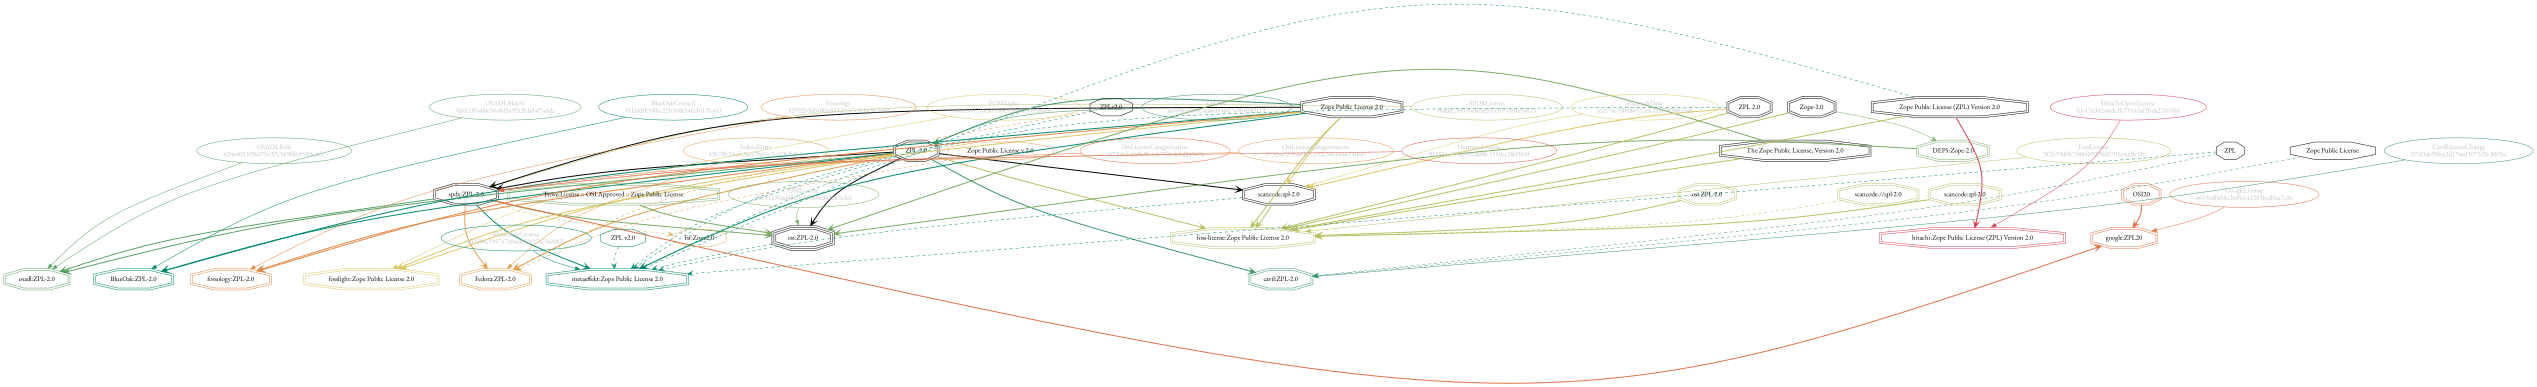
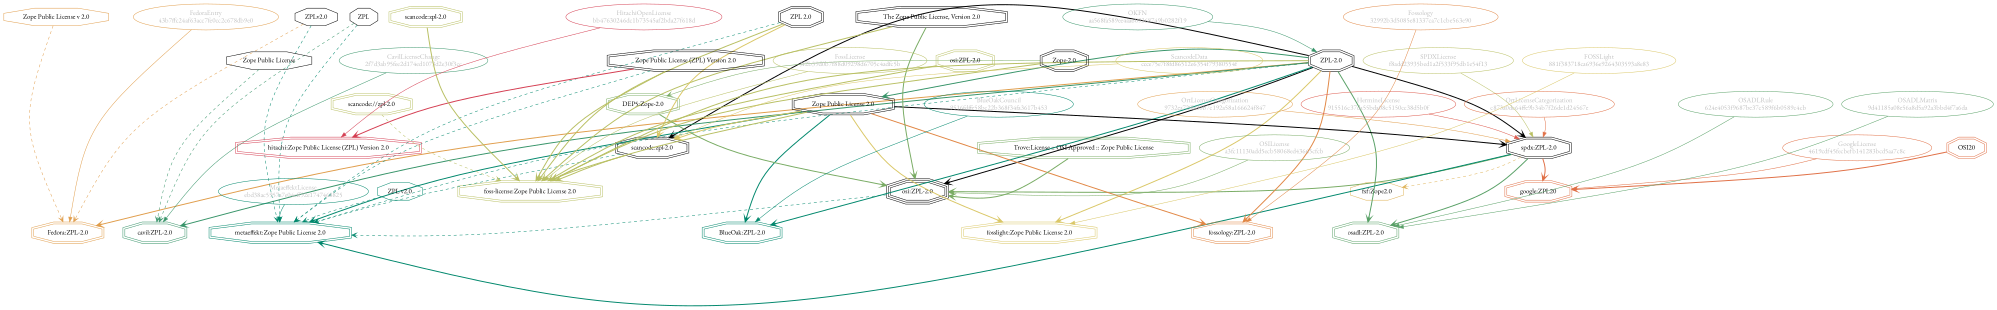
(1116, 99) -> (1097, 59)
(468, 237) -> none
